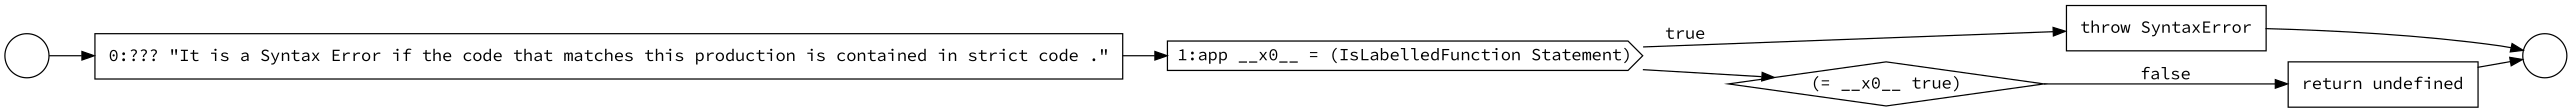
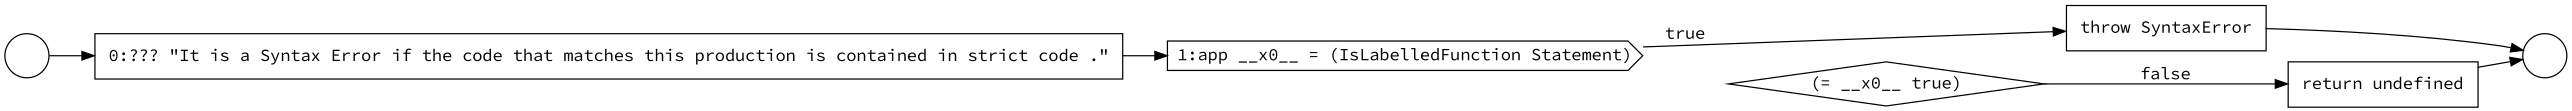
(1702, 73) -> none
